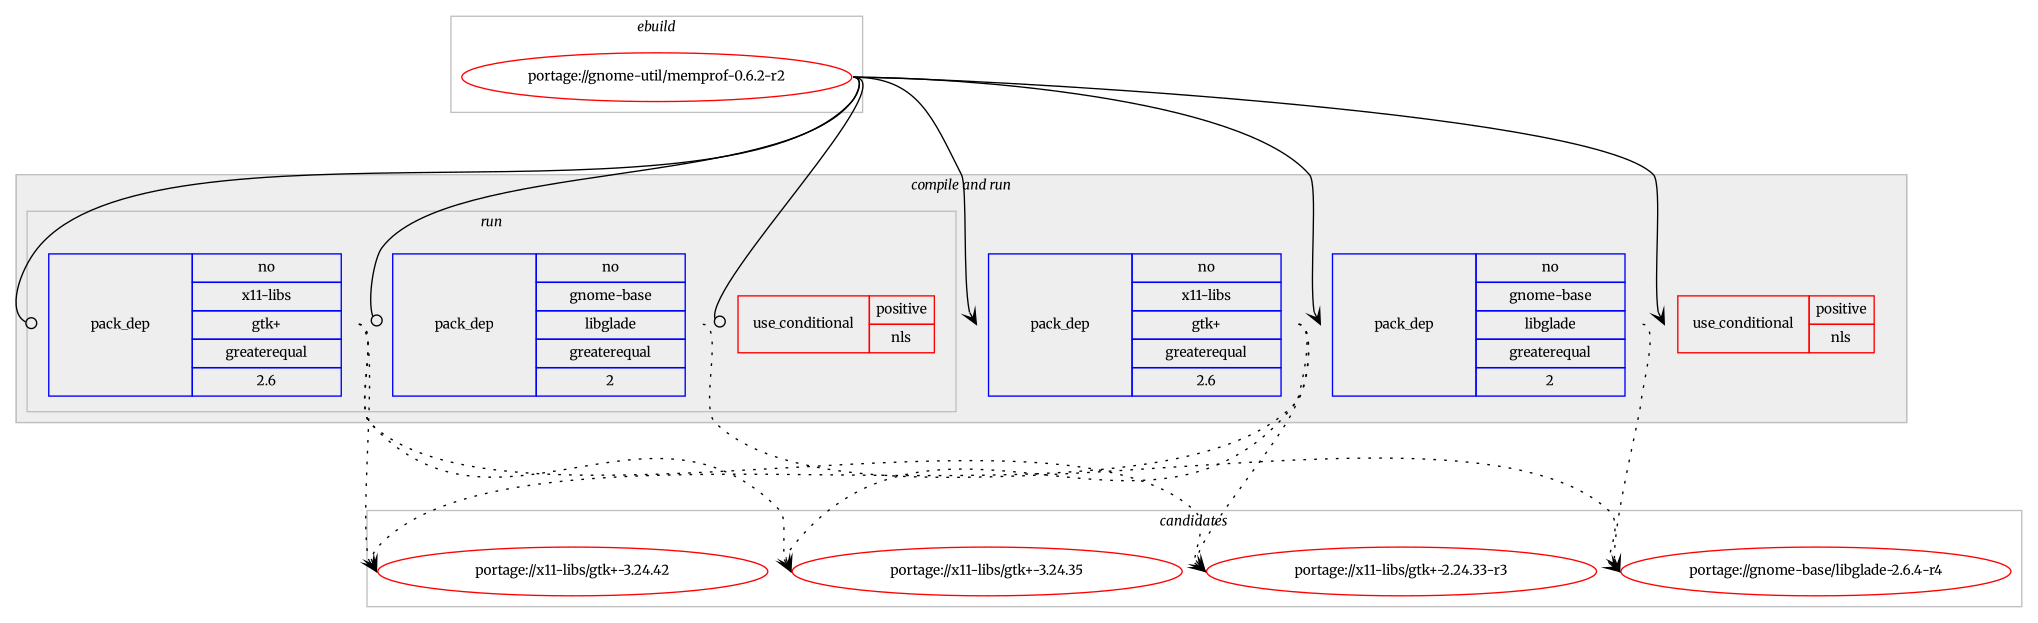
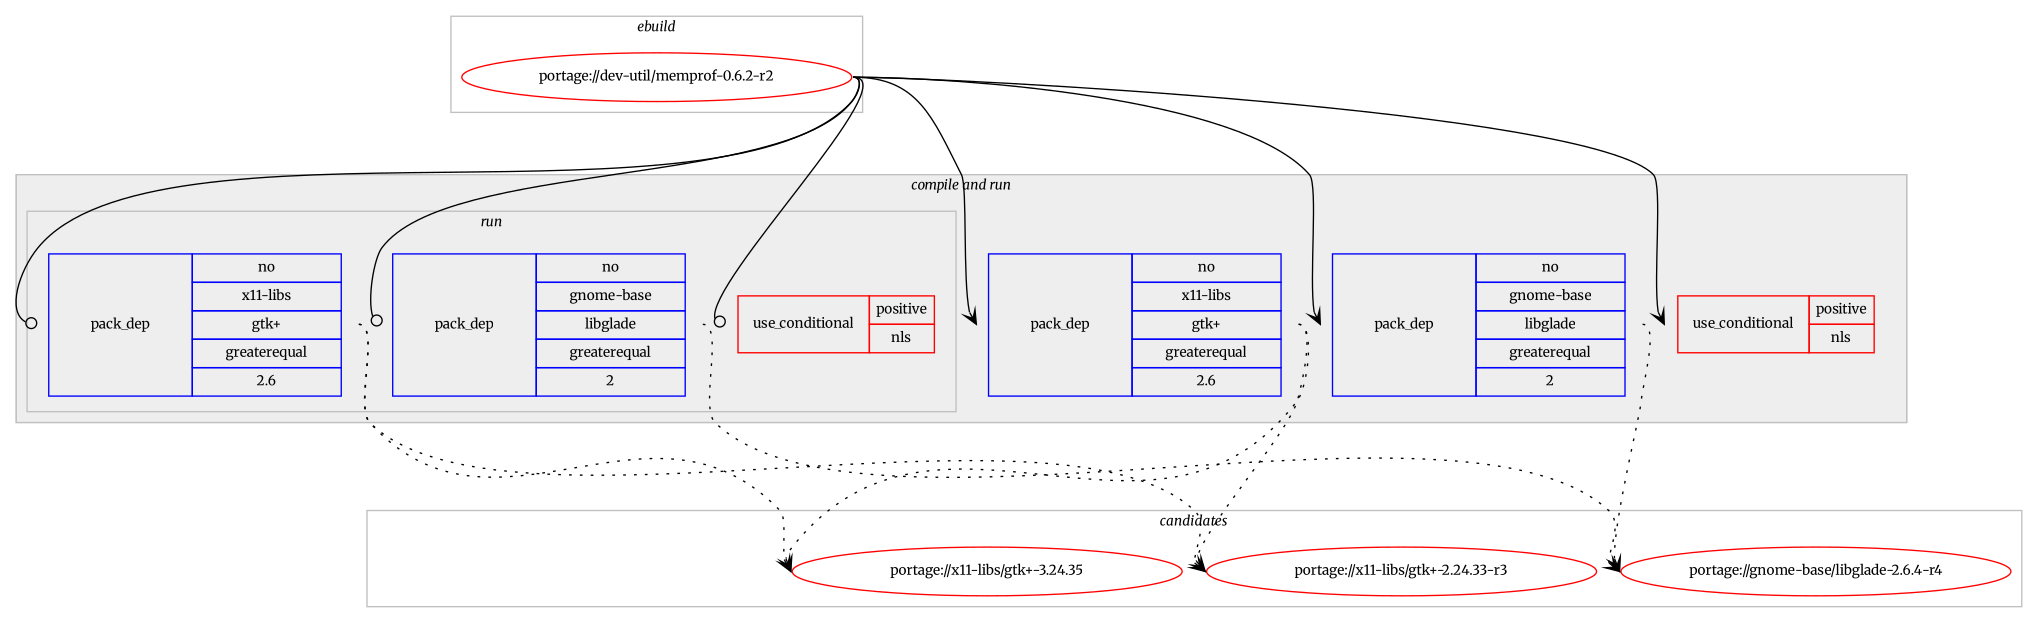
(657, 77) -> (657, 77)
(573, 571) -> none
